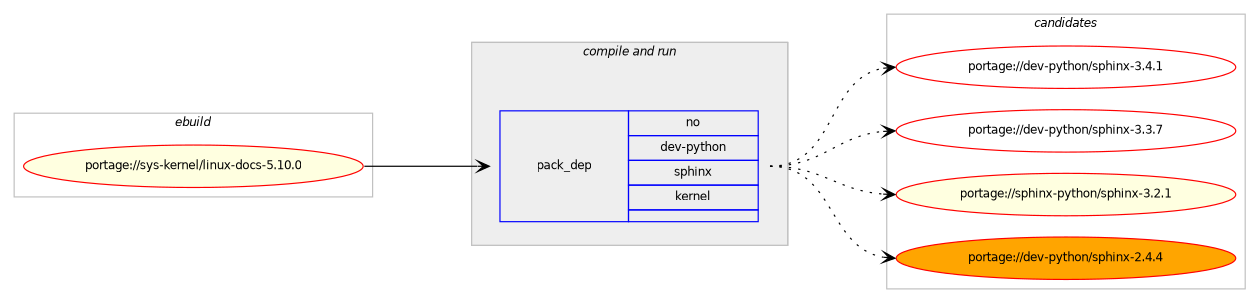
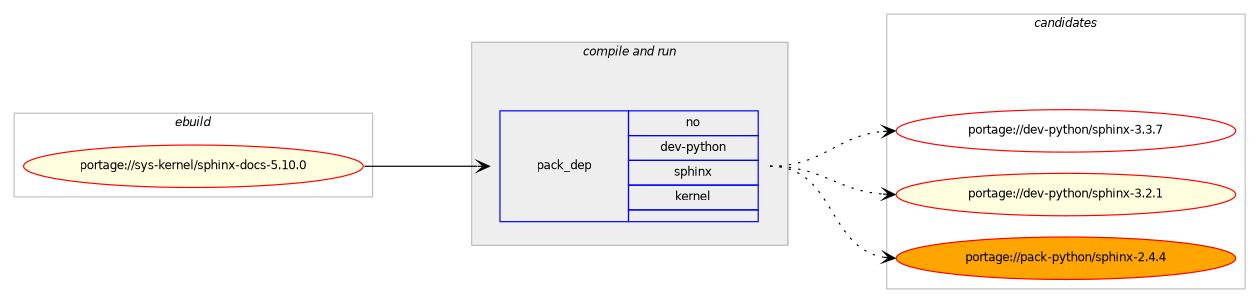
(1066, 67) -> none
(193, 166) -> (193, 166)
(1066, 195) -> (1066, 195)
(1066, 258) -> (1066, 258)
